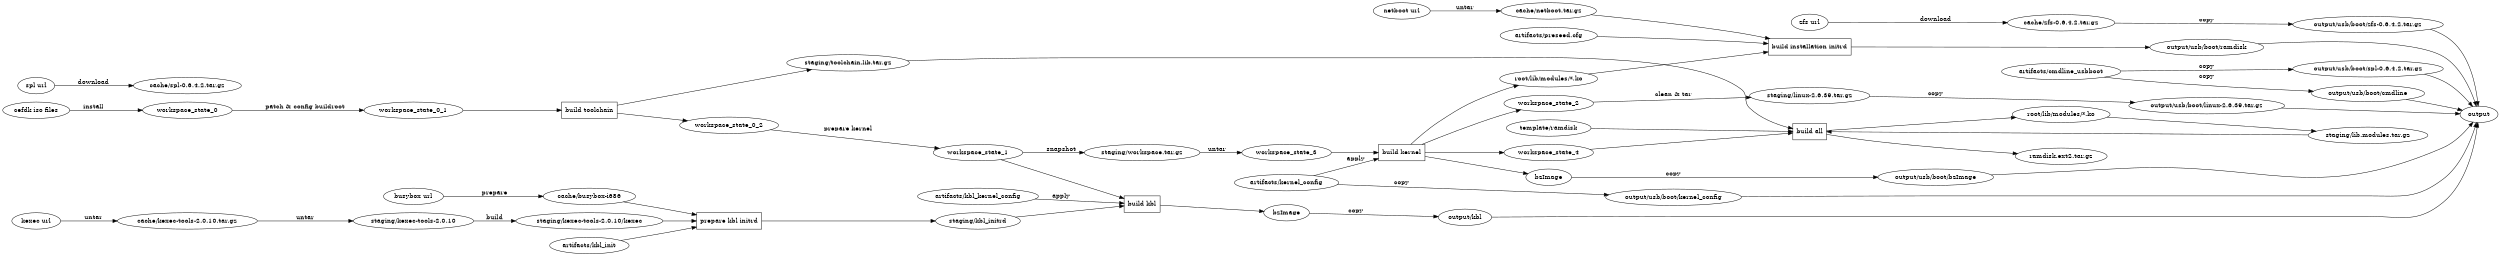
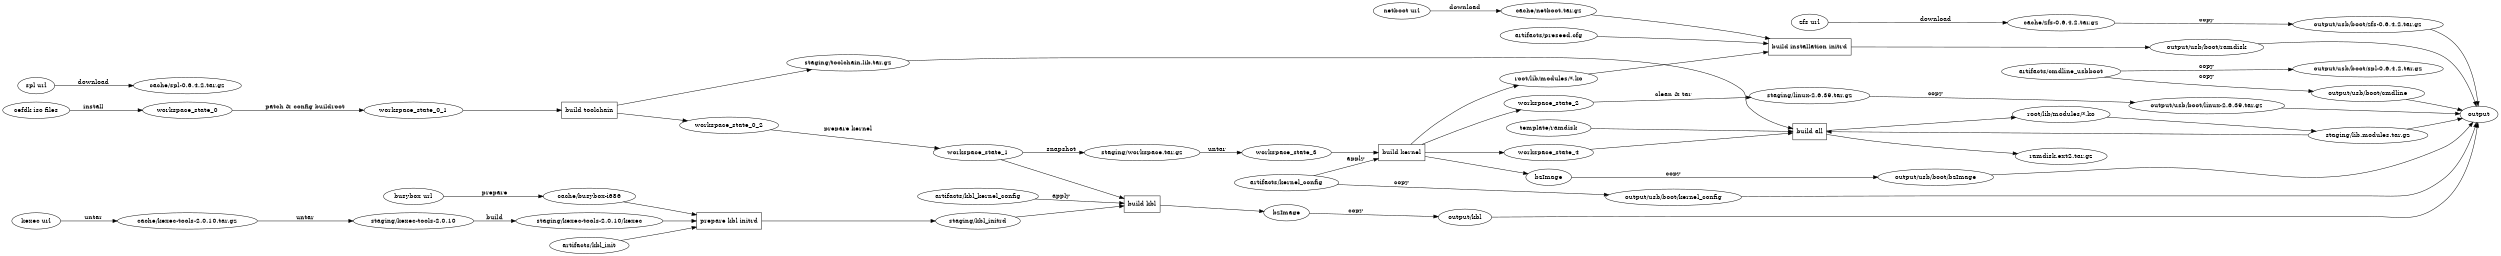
(1465, 8) -> (1465, 8)
(2450, 85) -> (2433, 125)
